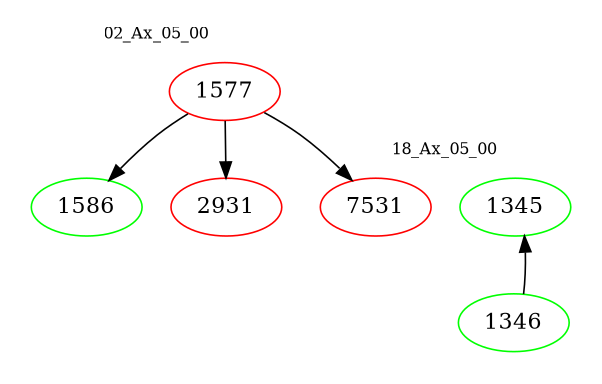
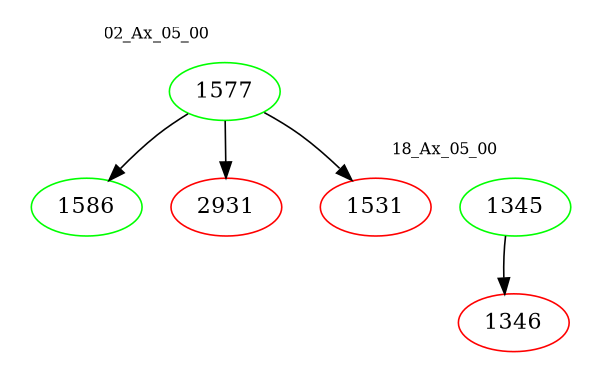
(225, 92) -> (225, 92)
(376, 207) -> (376, 207)
(525, 273) -> (504, 257)
(514, 323) -> (514, 323)
